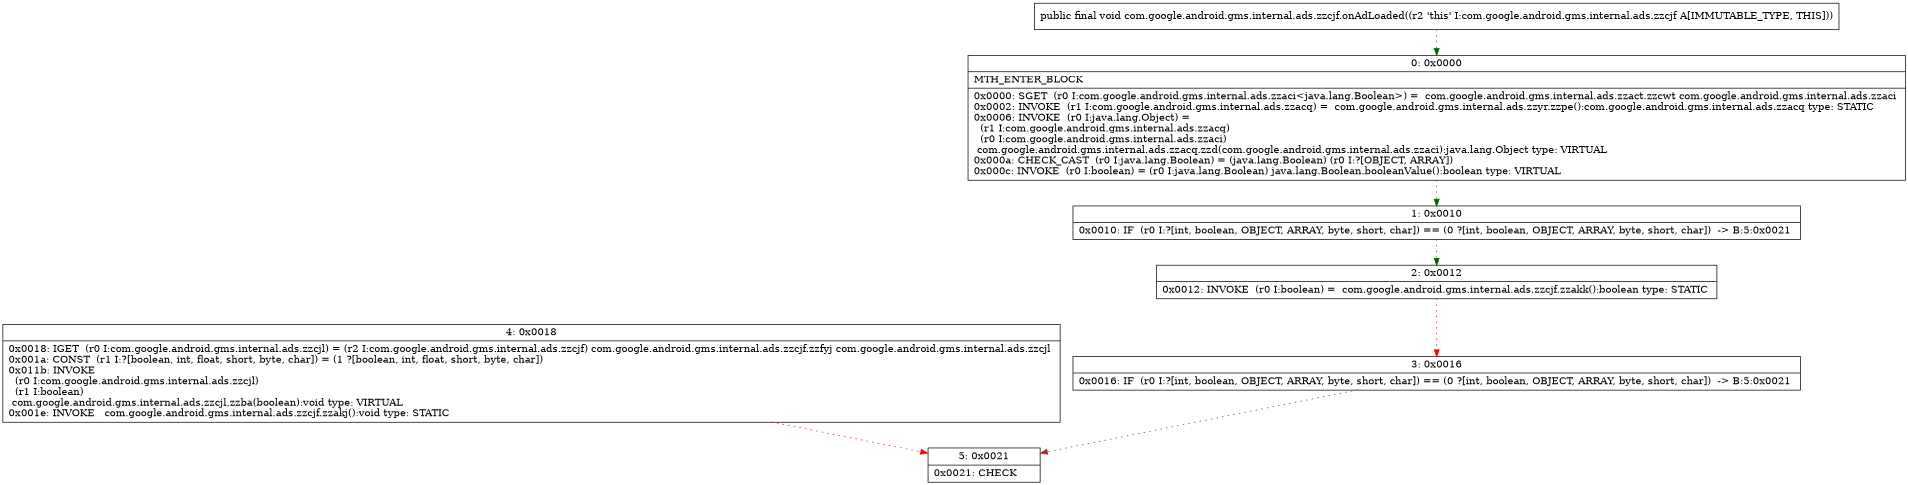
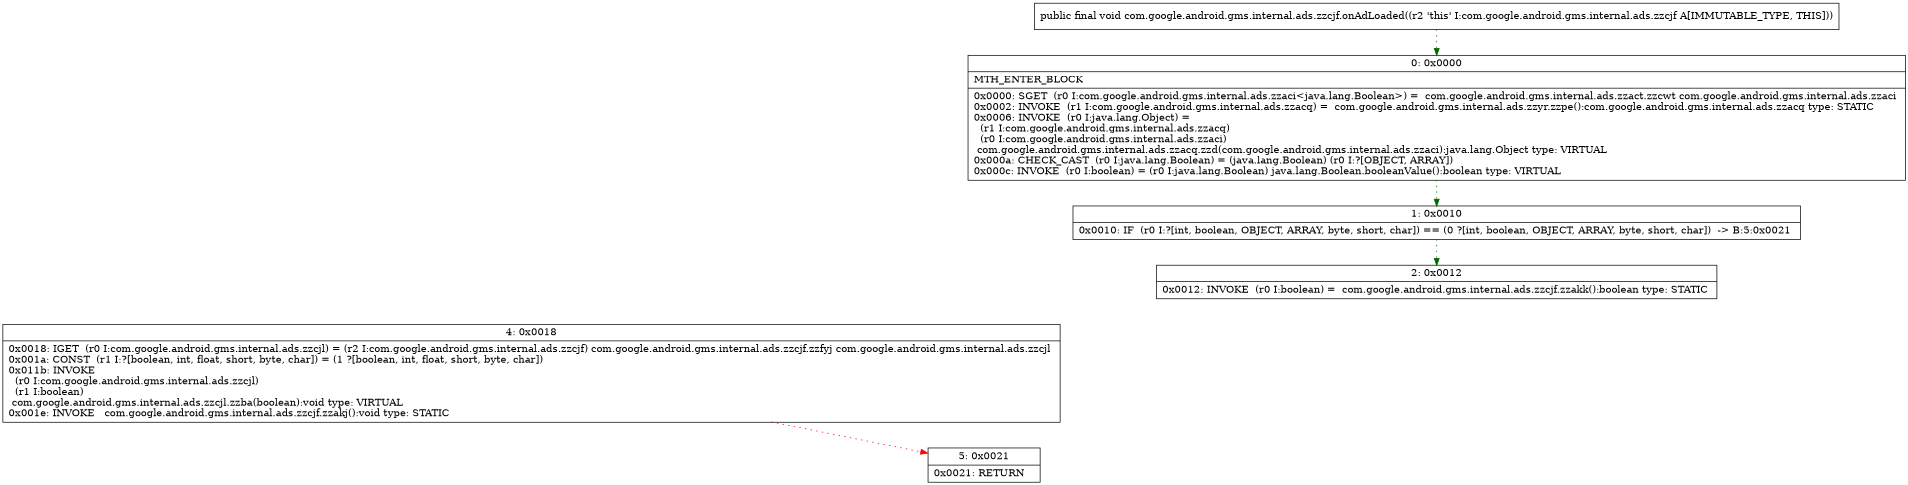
(1437, 373) -> none
(980, 473) -> (984, 473)
